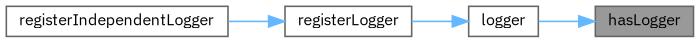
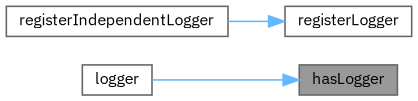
(432, 21) -> none
